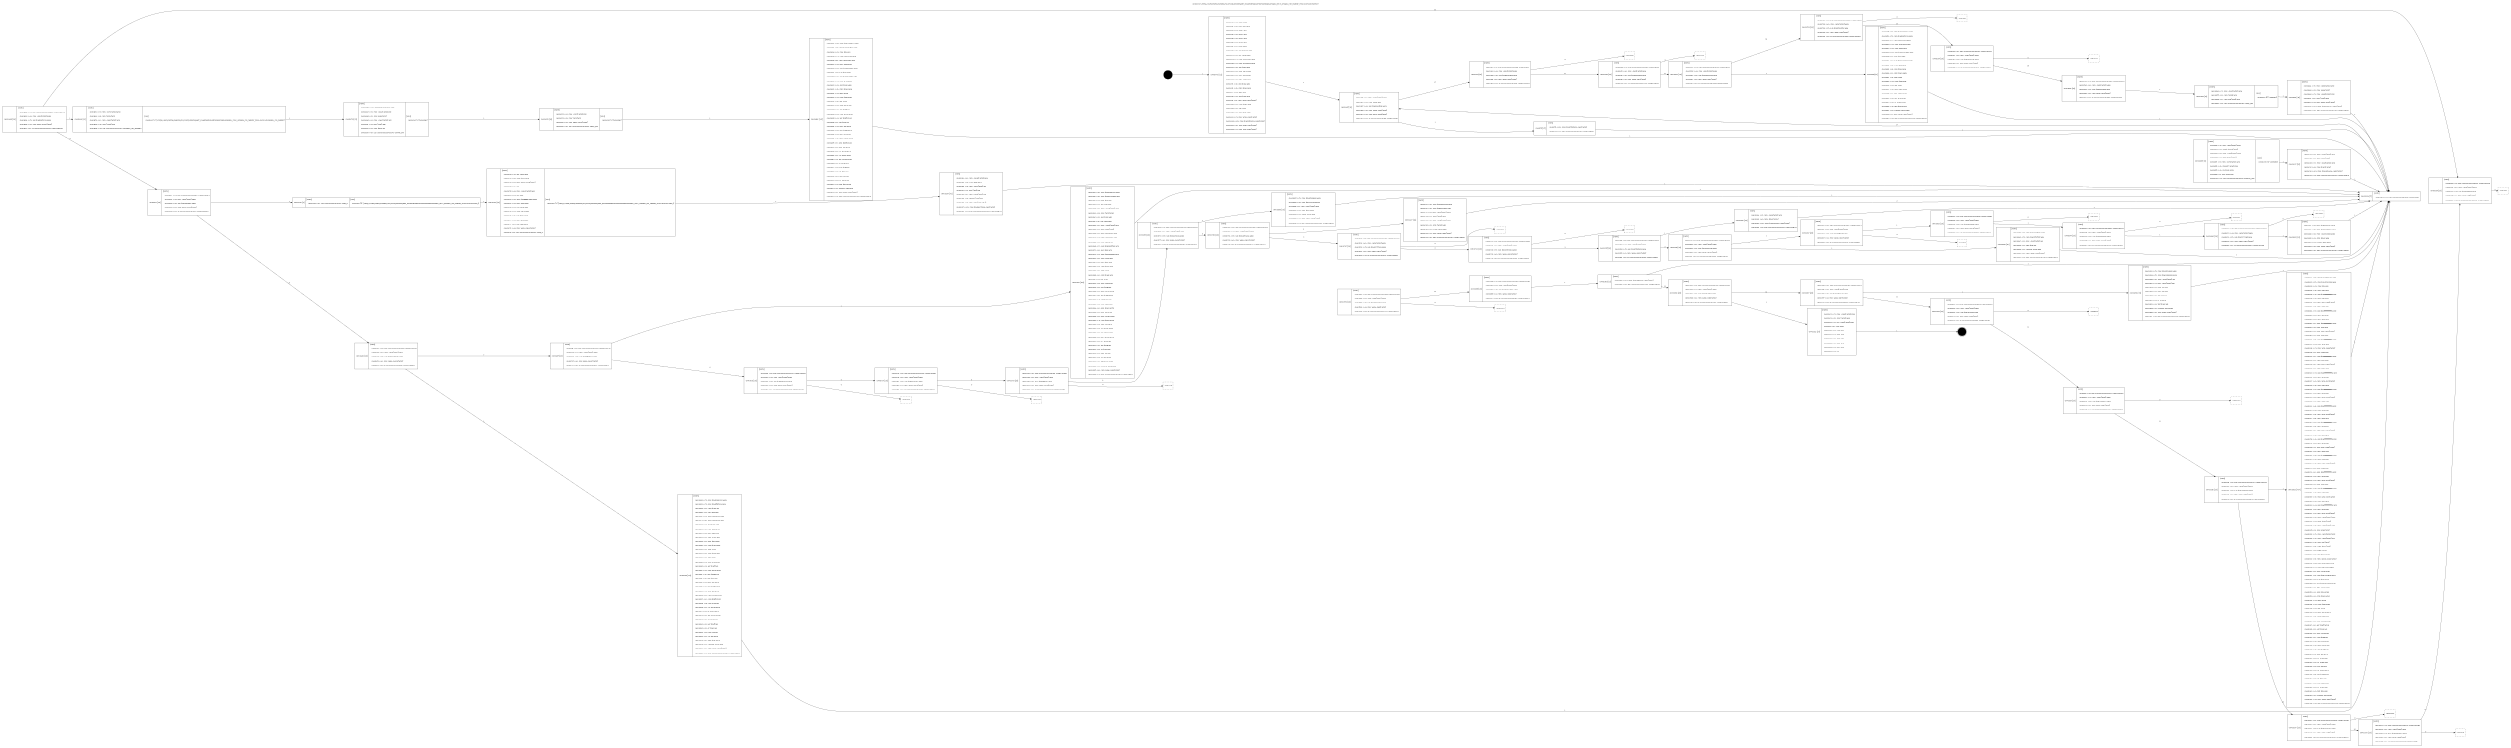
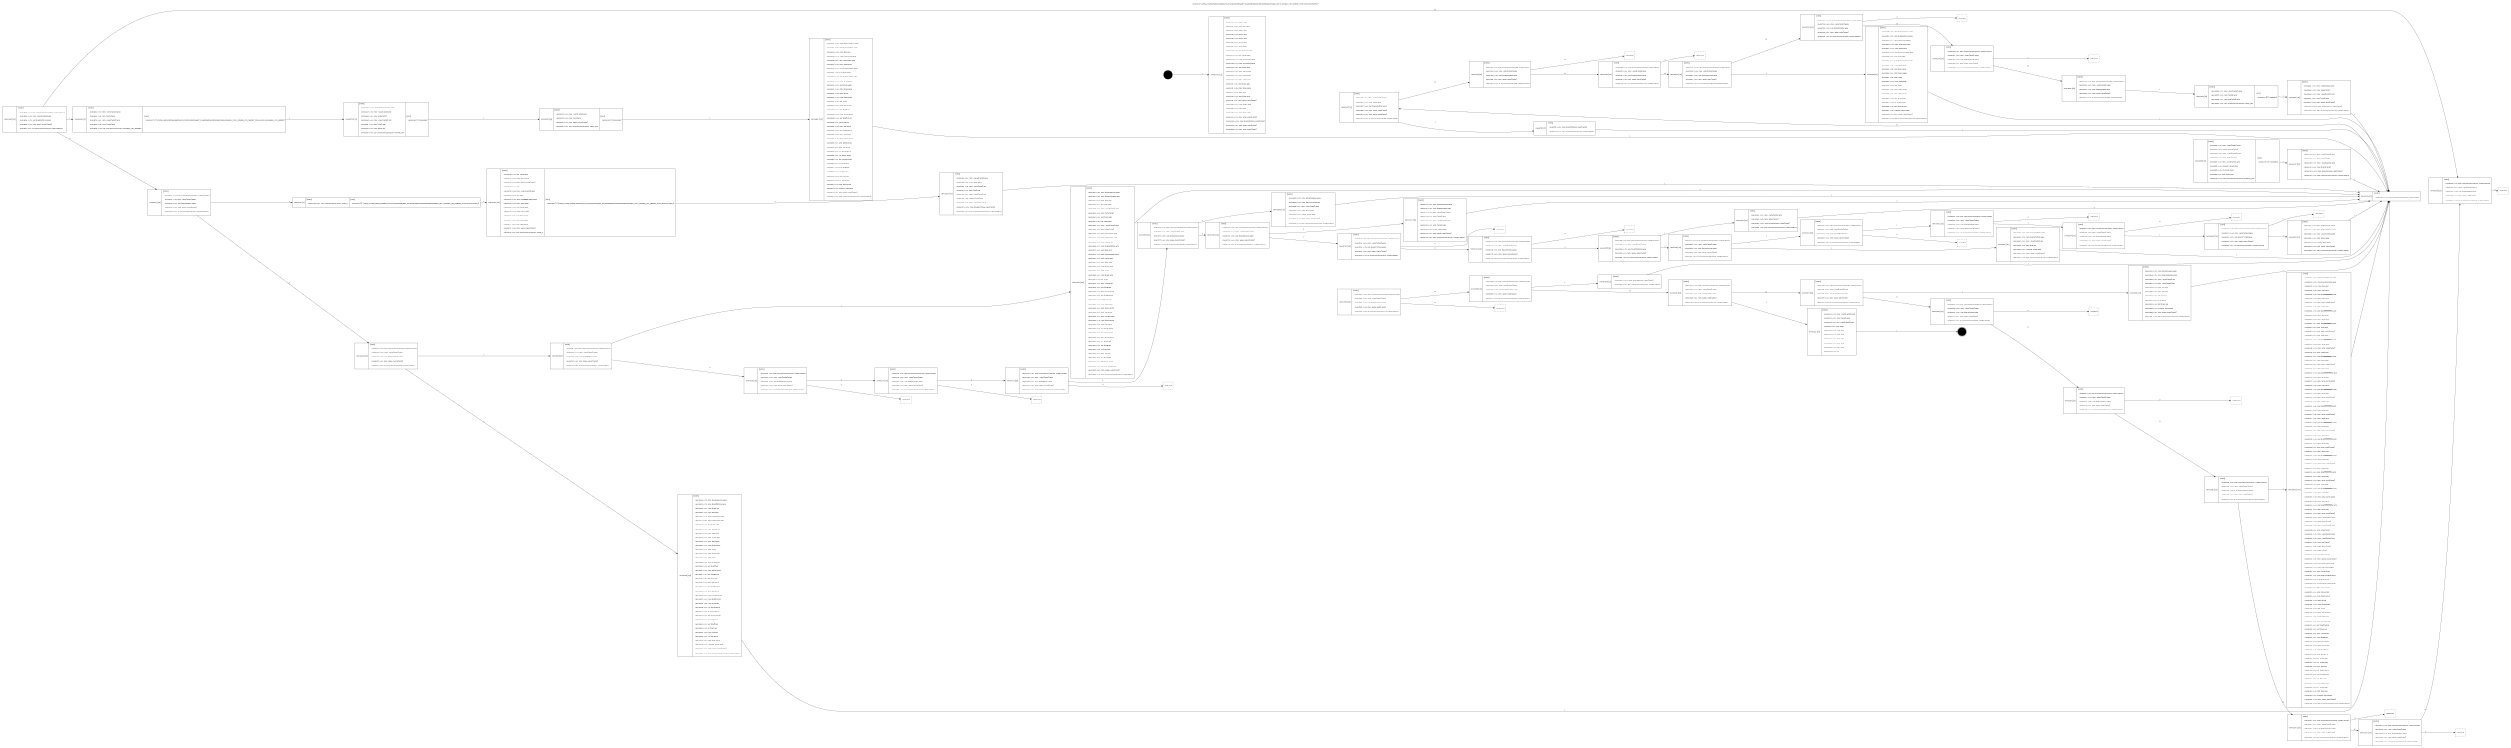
(1302, 91) -> none
(1664, 287) -> (1599, 292)
